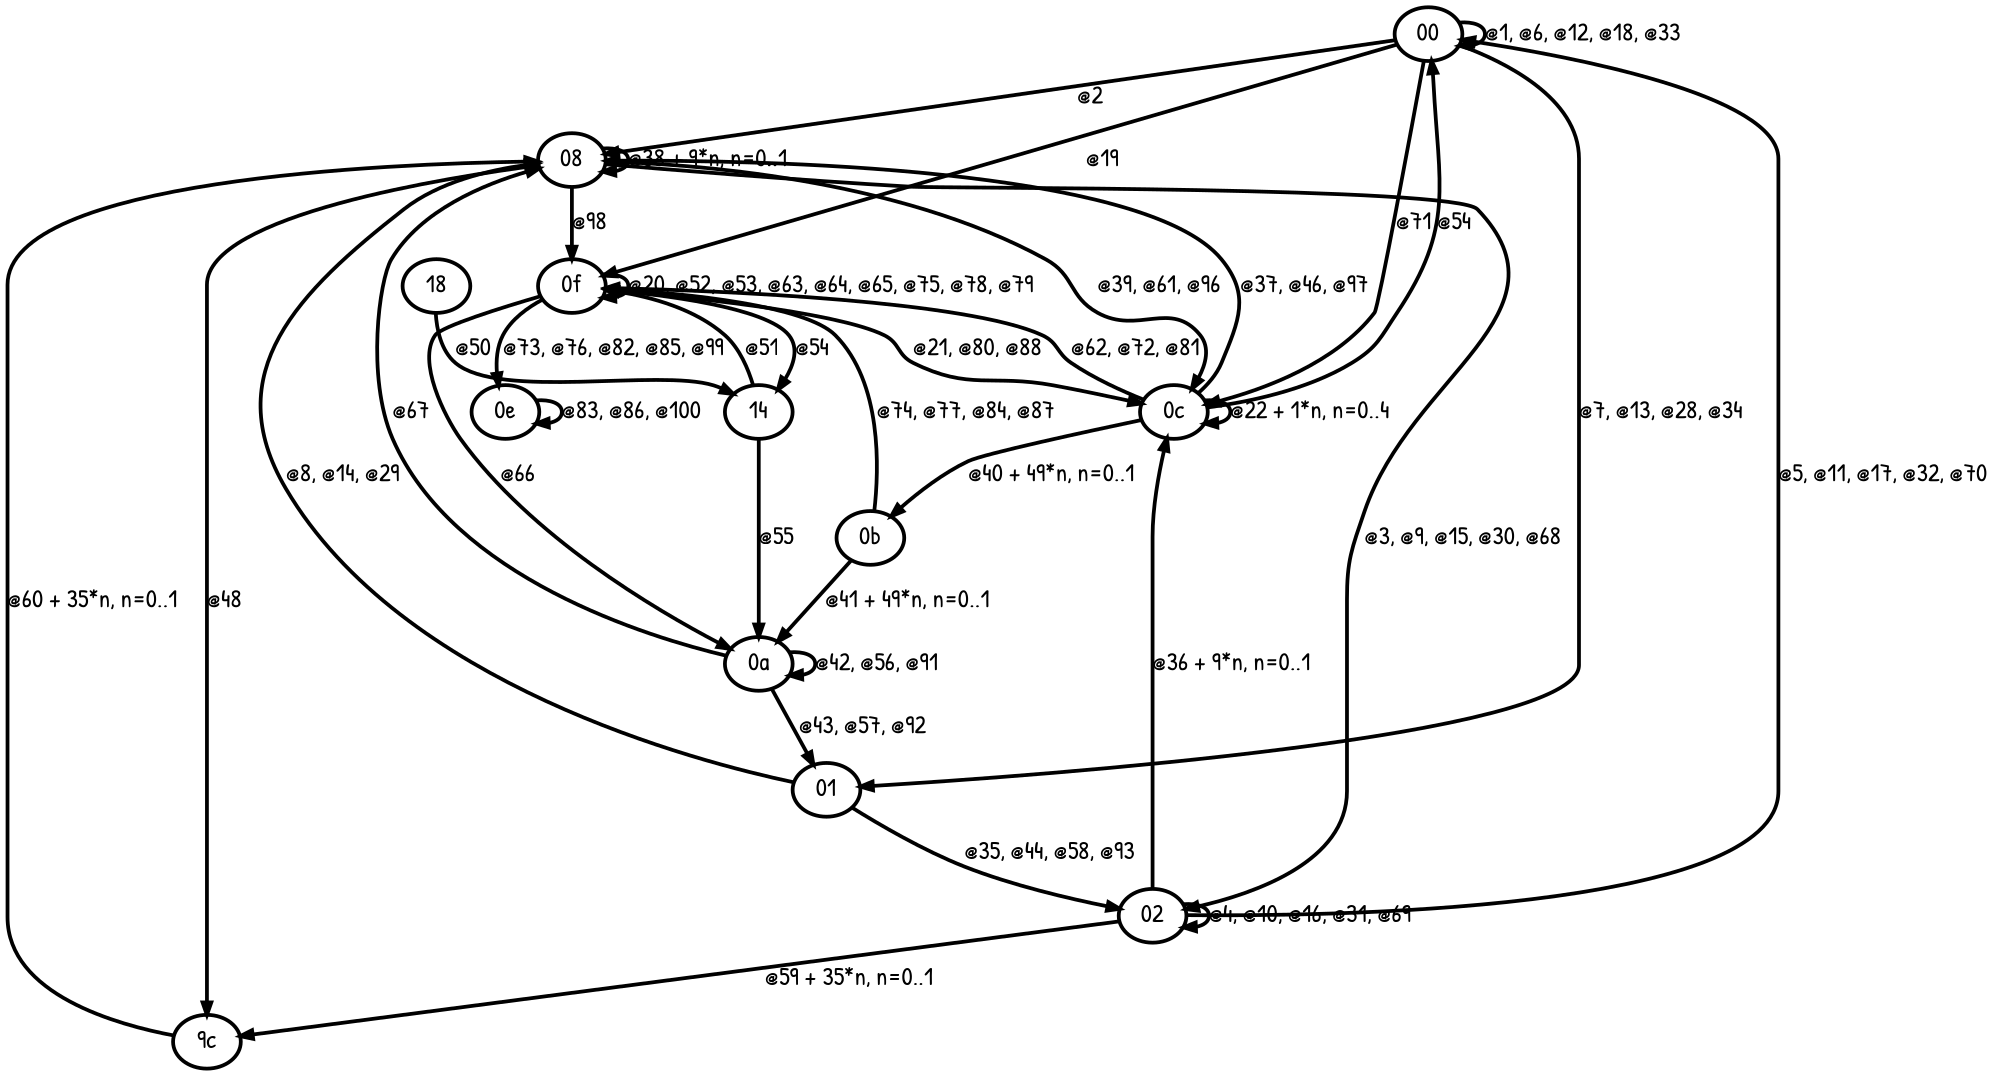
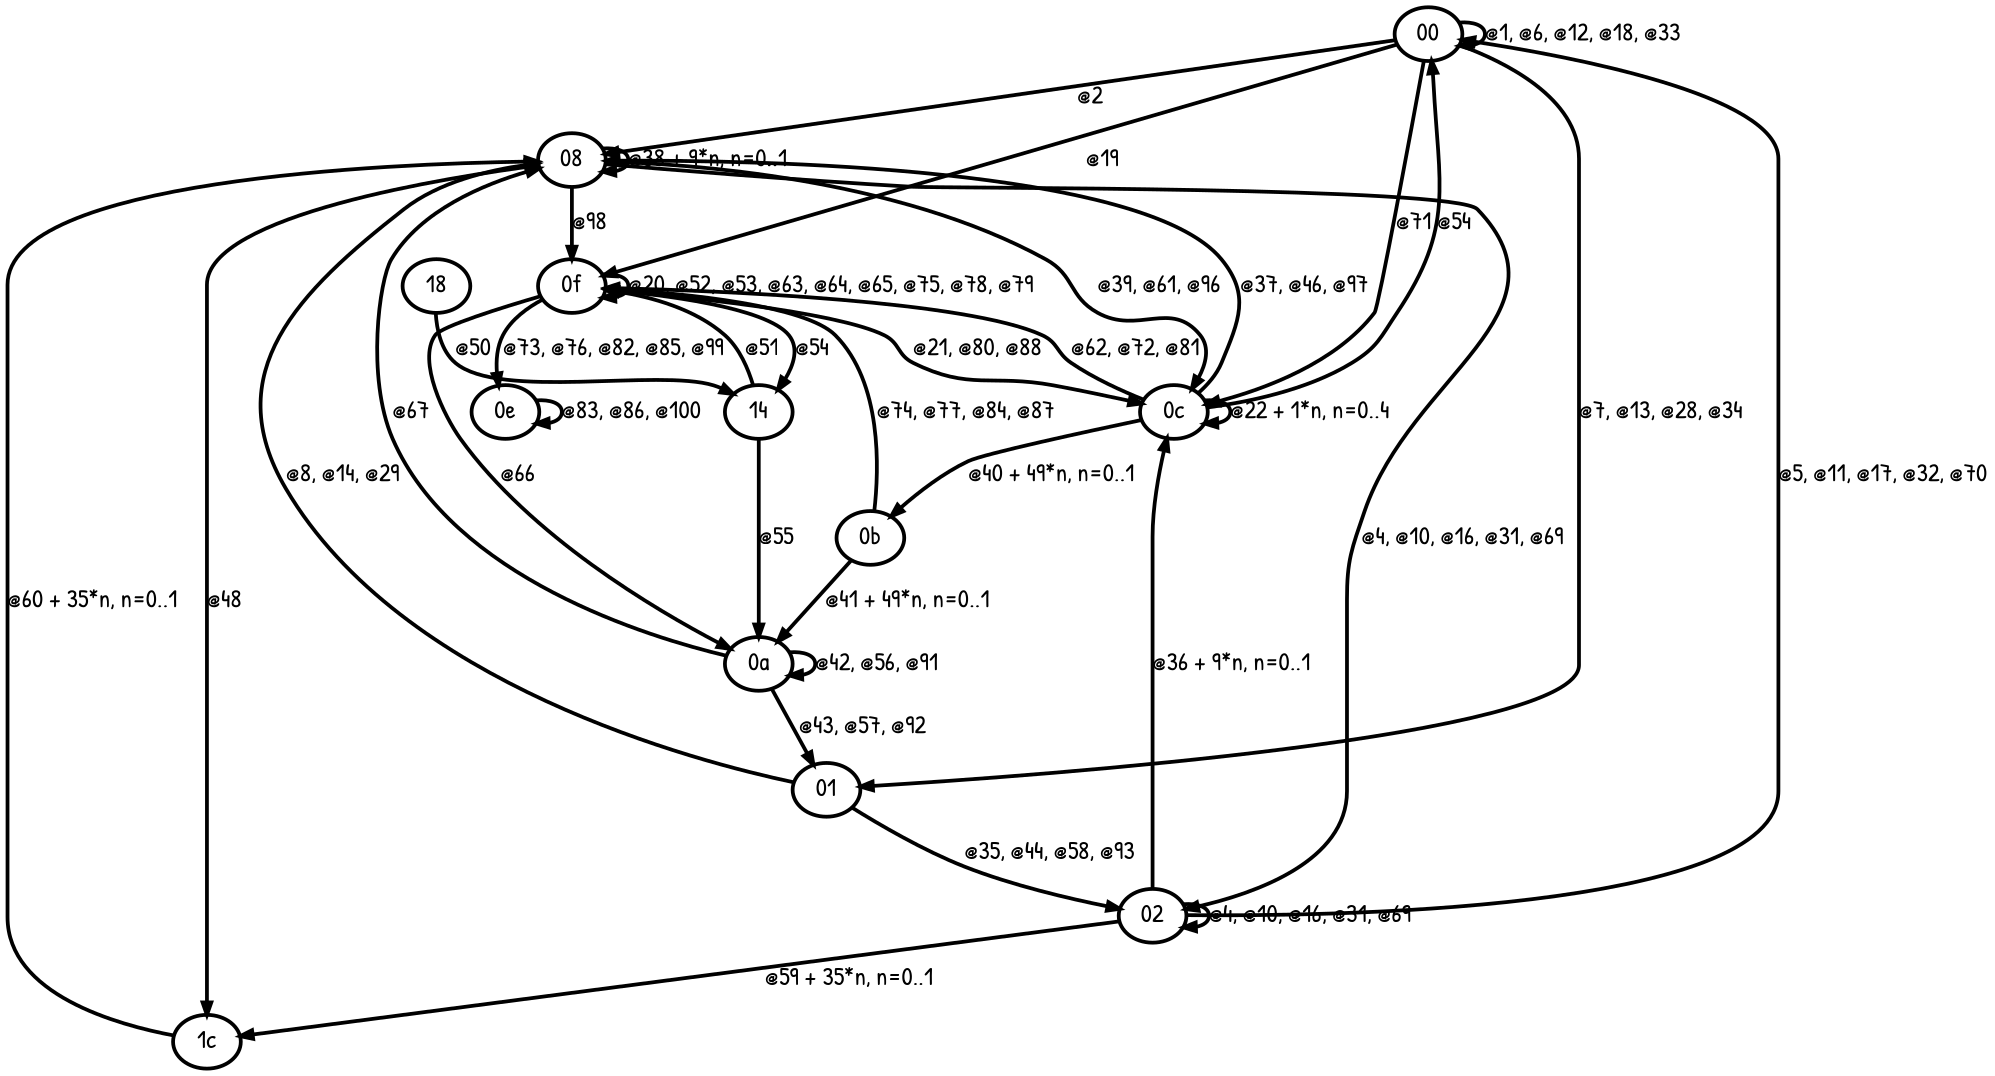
(1463, 538) -> (1463, 538)
(207, 1042) -> (207, 1042)
